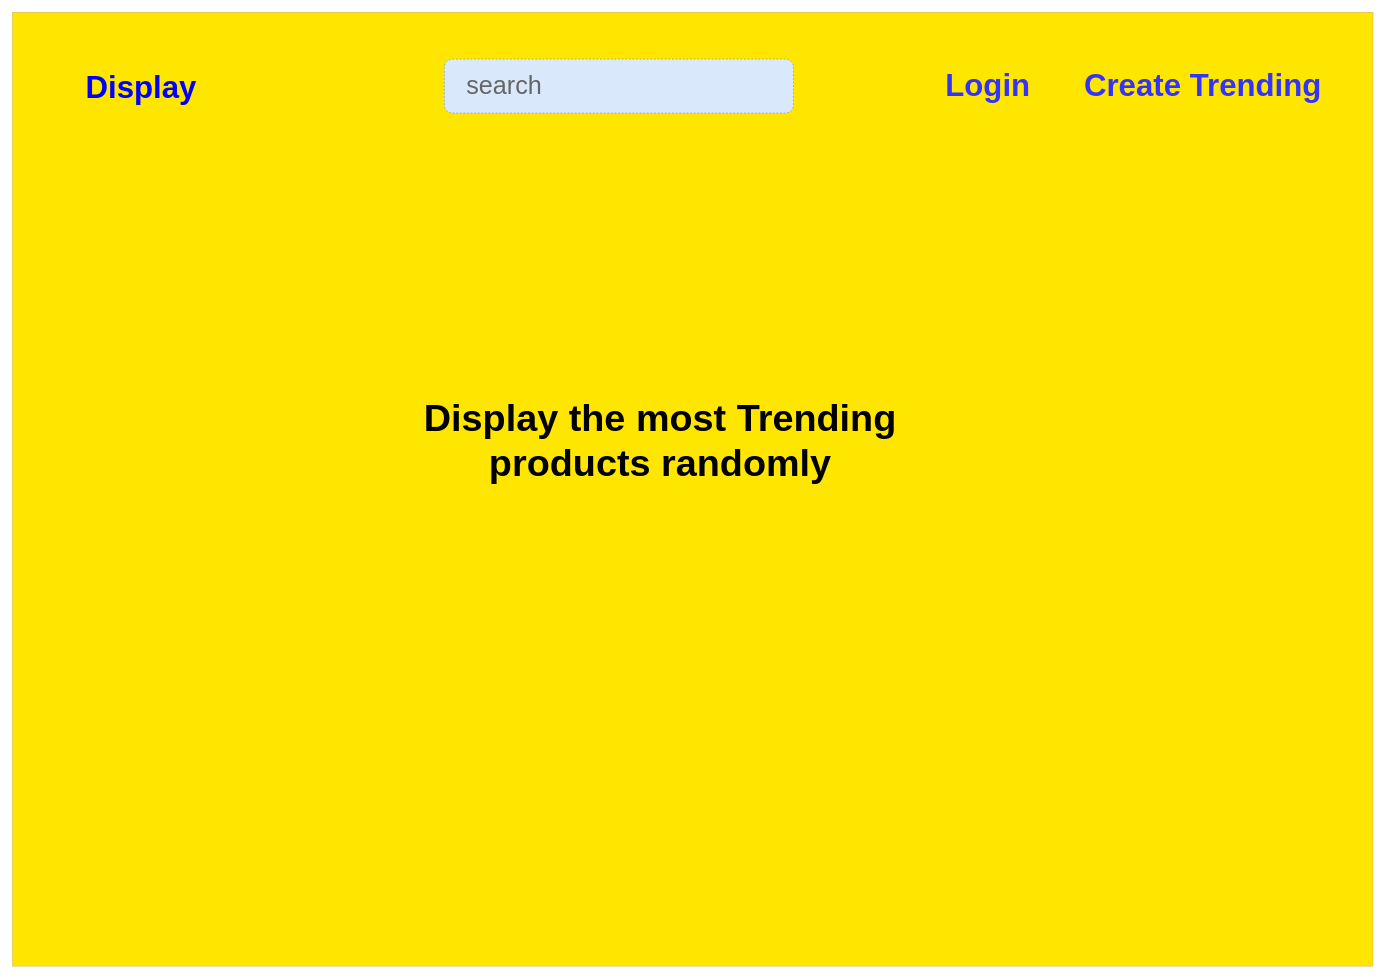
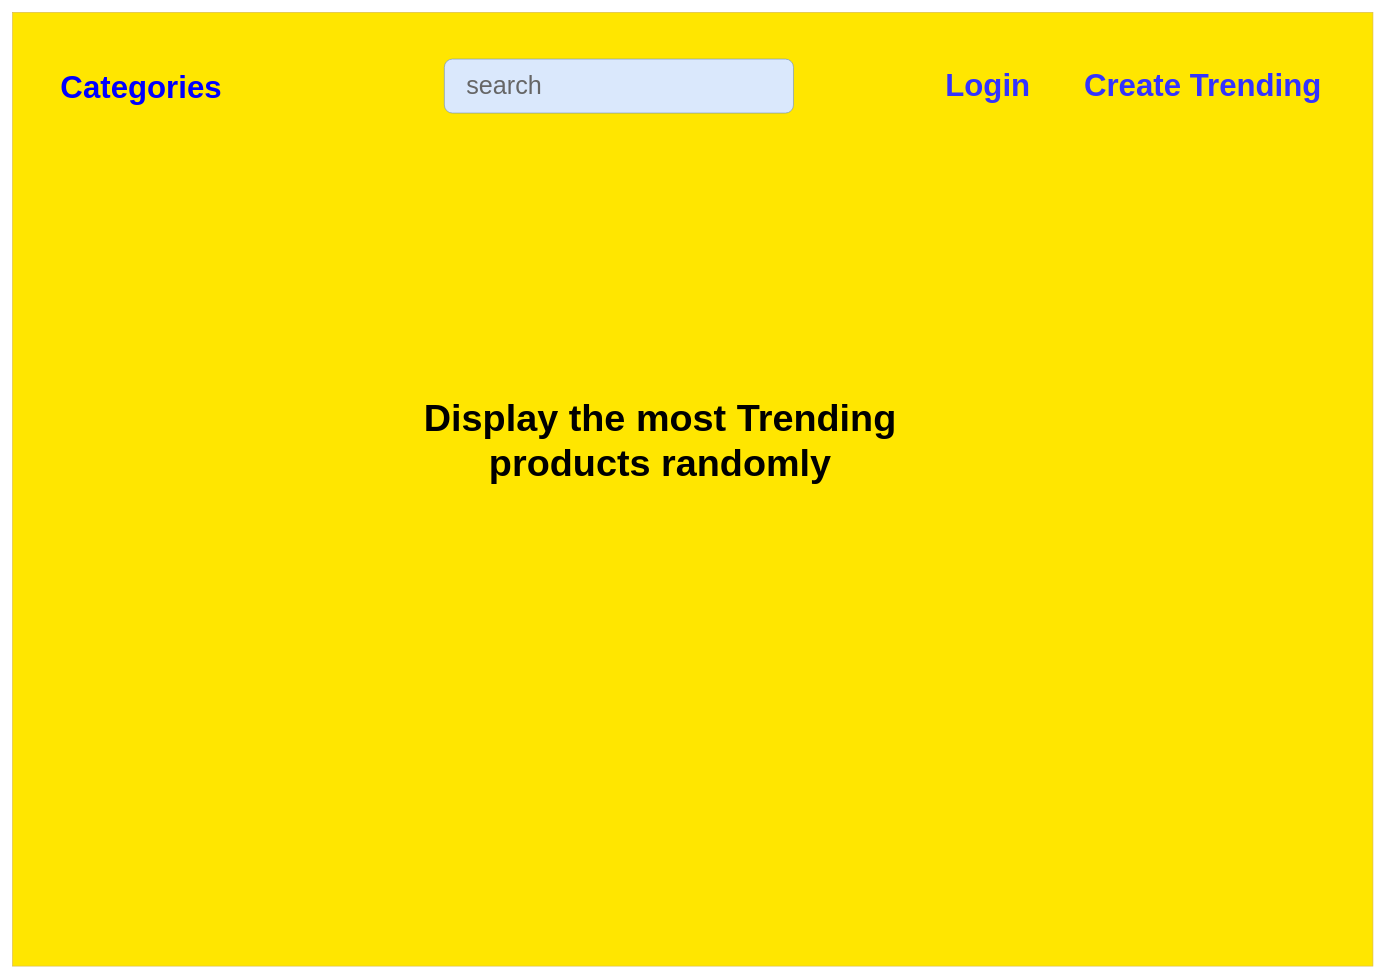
(619, 86) -> (619, 86)
(146, 87) -> (146, 87)
